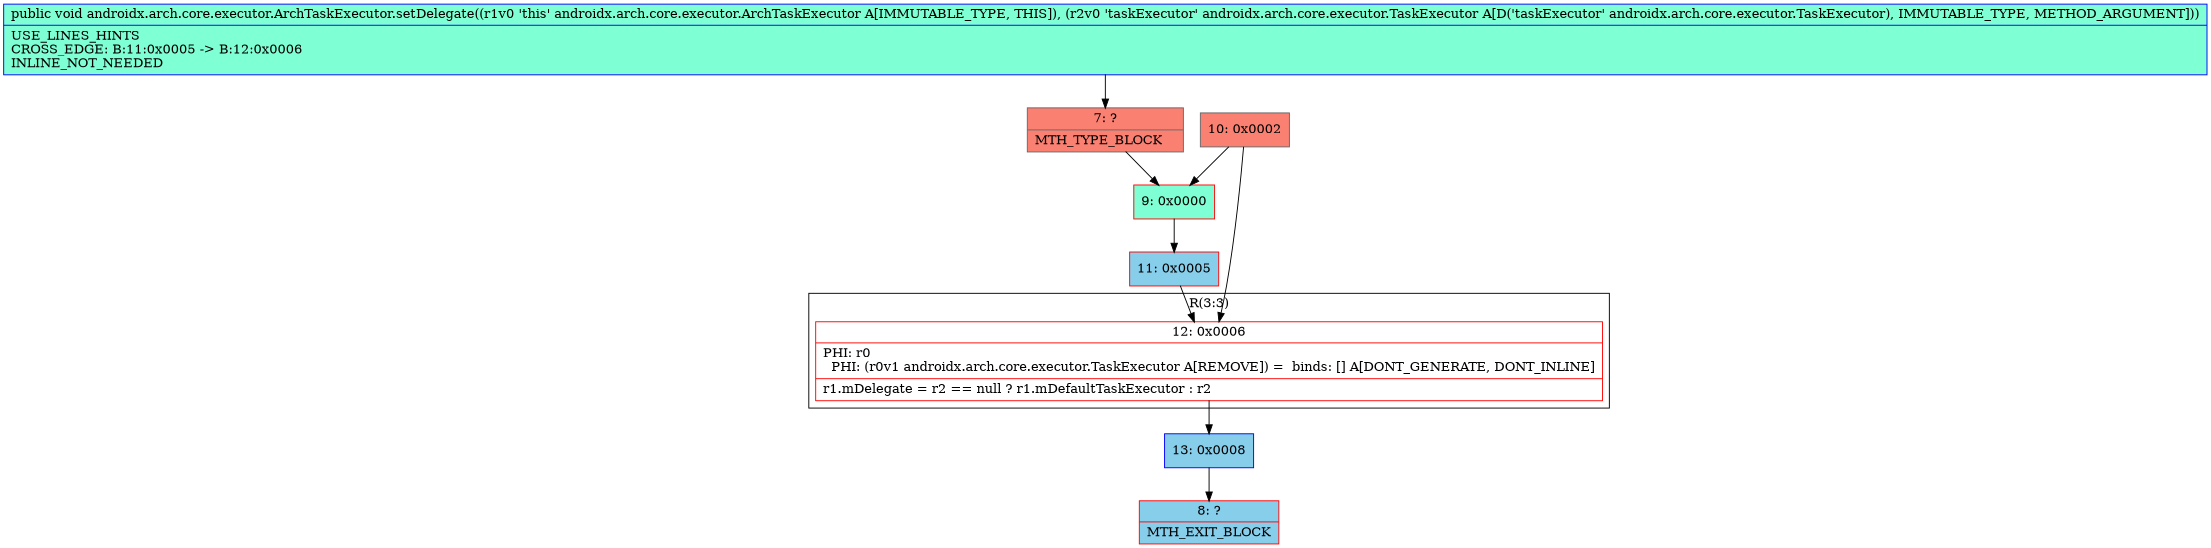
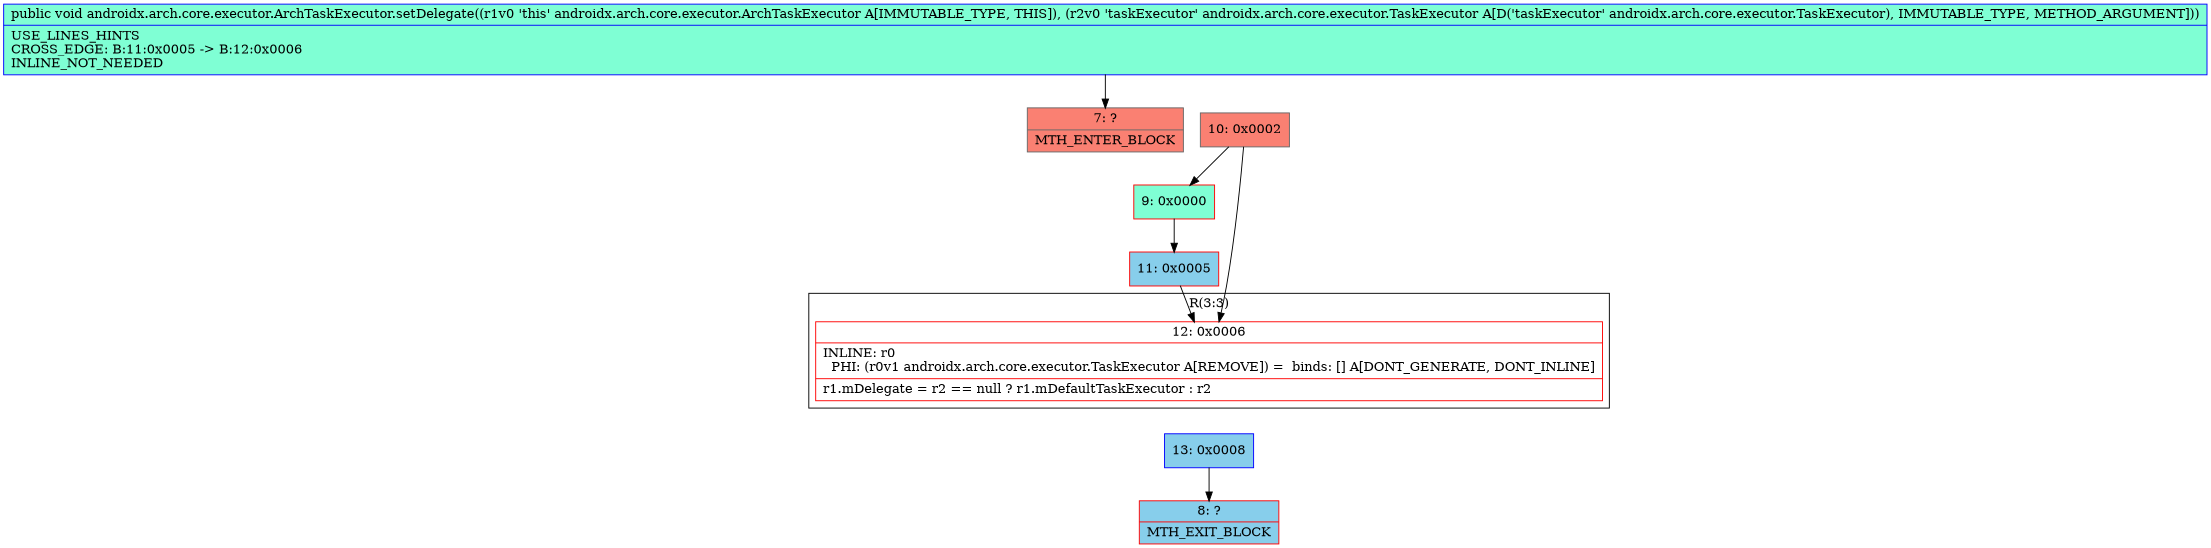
(1098, 140) -> (1105, 140)
(1139, 165) -> none
(849, 353) -> (862, 353)
(1209, 414) -> none
